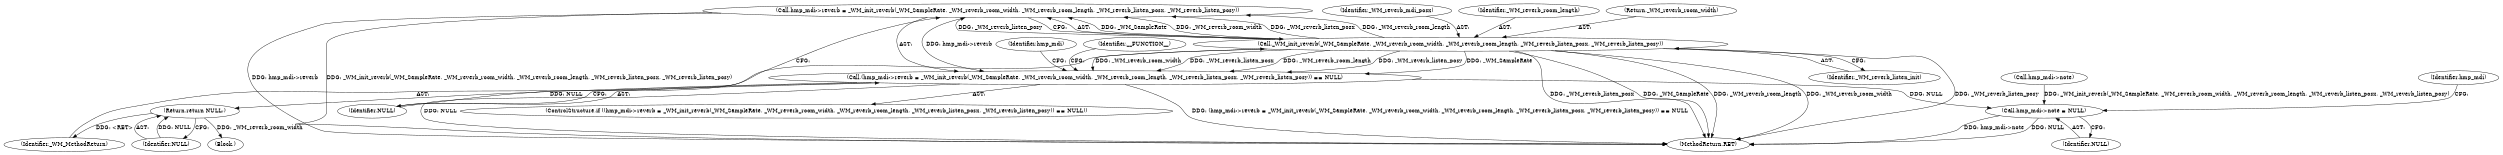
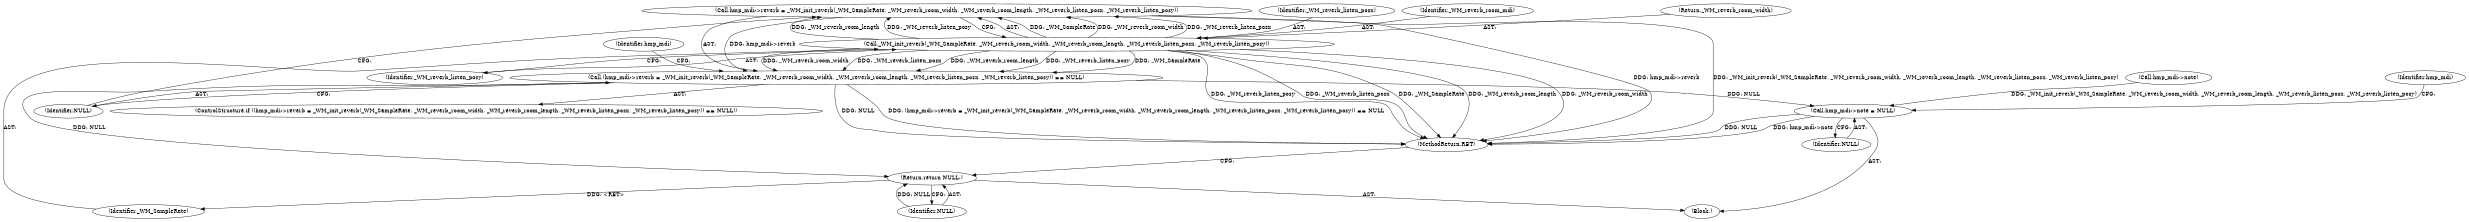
(1387, 11) -> (1327, 11)
(1529, 11) -> (1468, 11)
(1135, 44) -> none
(1874, 78) -> (435, 78)
(260, 128) -> (1370, 195)
(64, 145) -> (149, 212)
none -> (1192, 161)
none -> (1824, 190)
